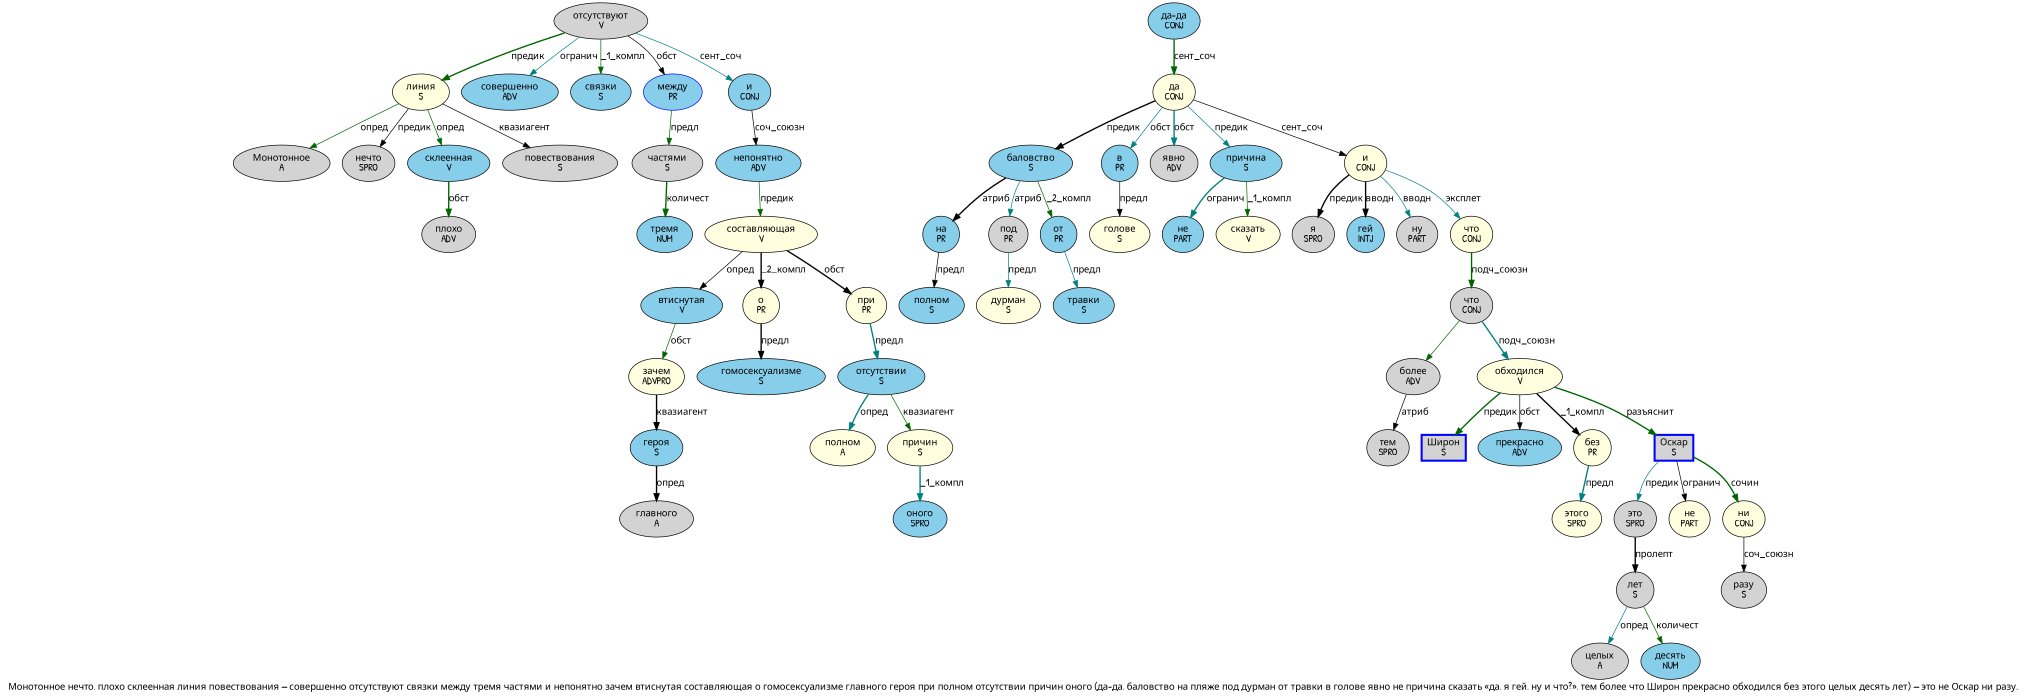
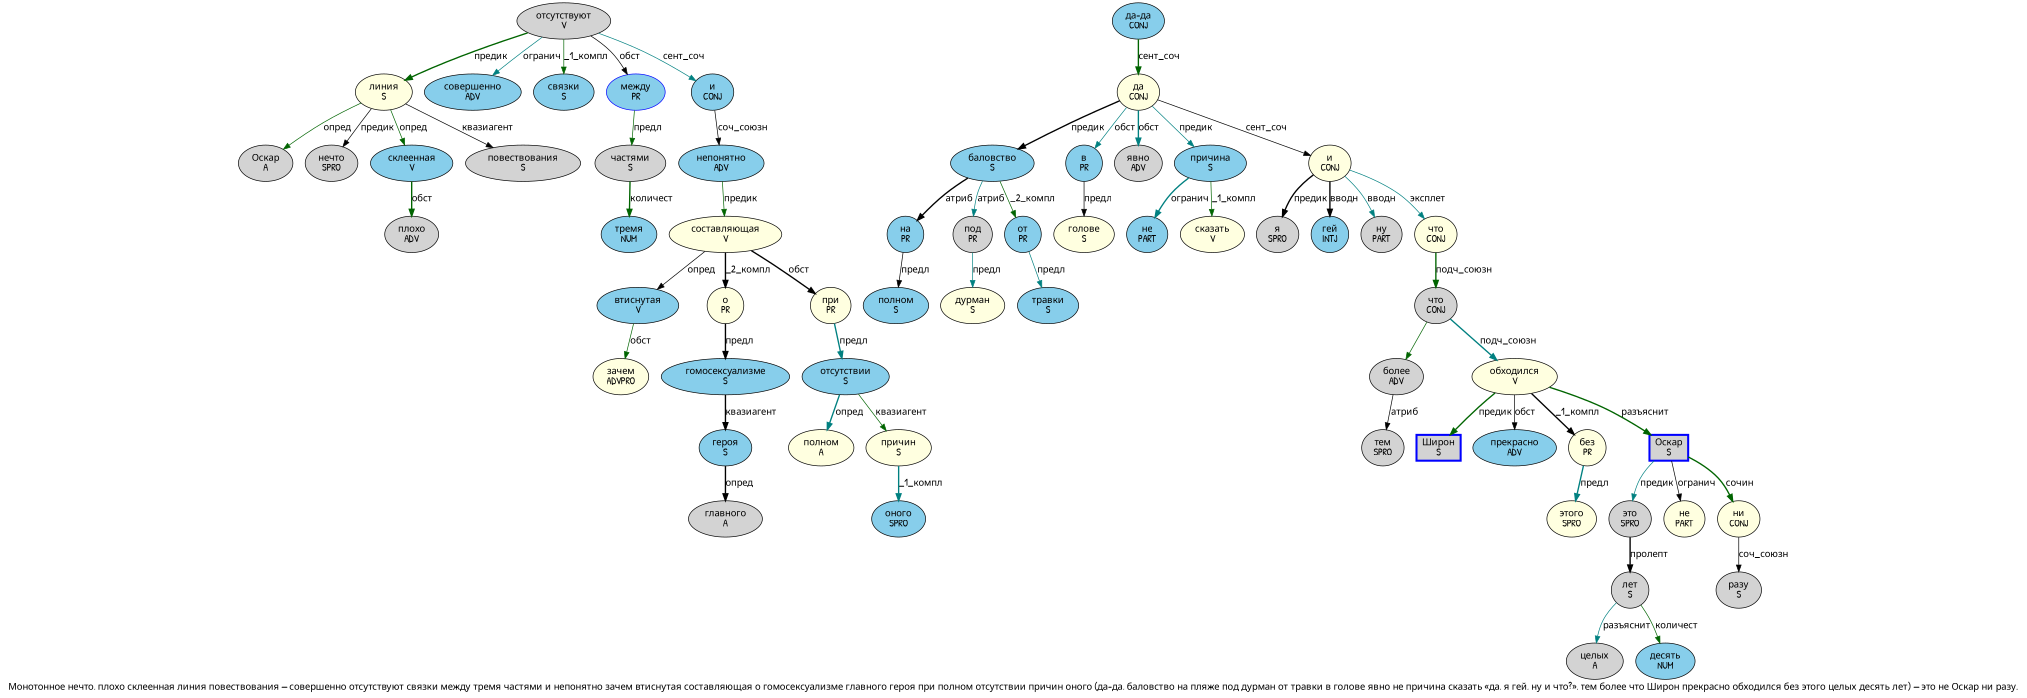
(282, 163) -> (266, 163)
(657, 409) -> (725, 409)
(1634, 626) -> (1627, 626)
